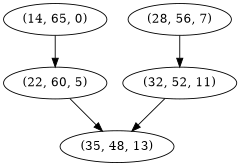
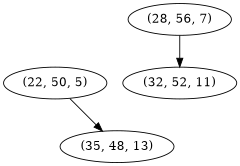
(55, 19) -> none
(55, 83) -> (55, 83)
(152, 112) -> none
